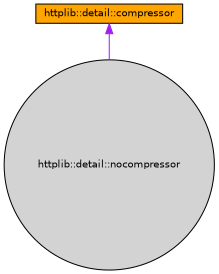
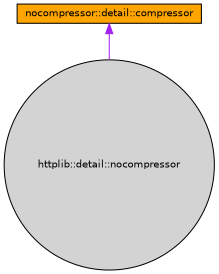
(109, 14) -> (109, 14)
